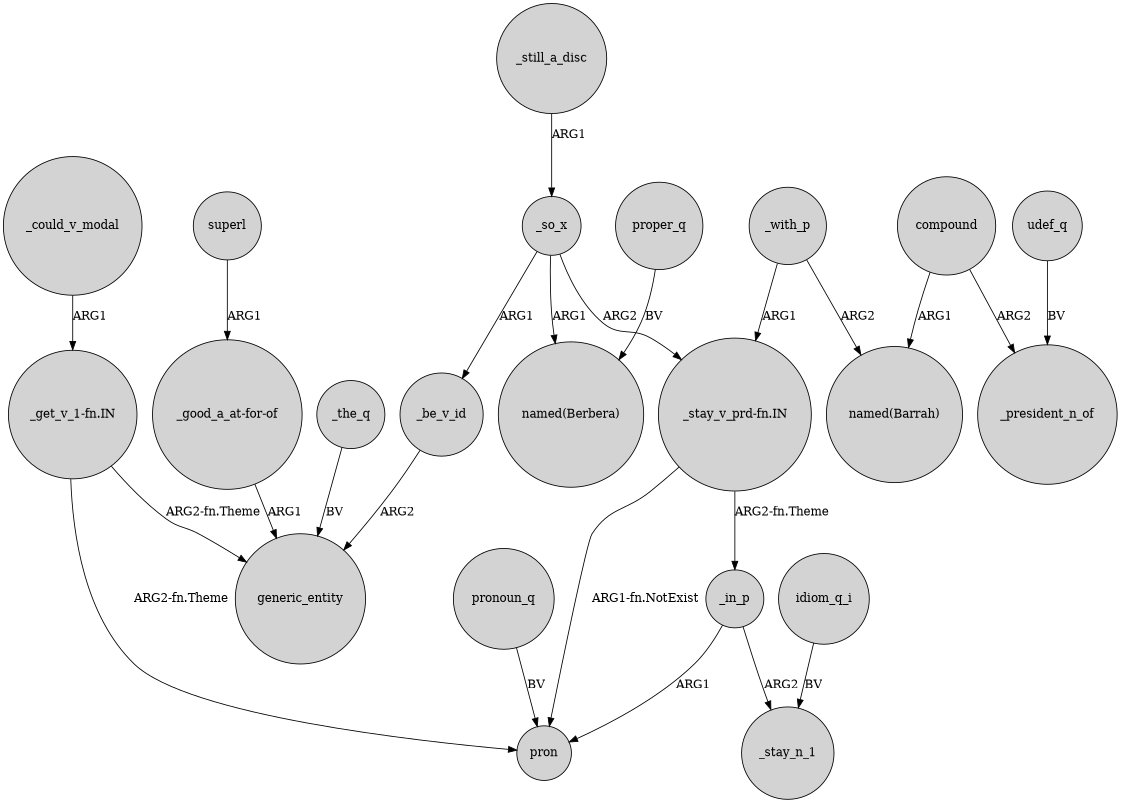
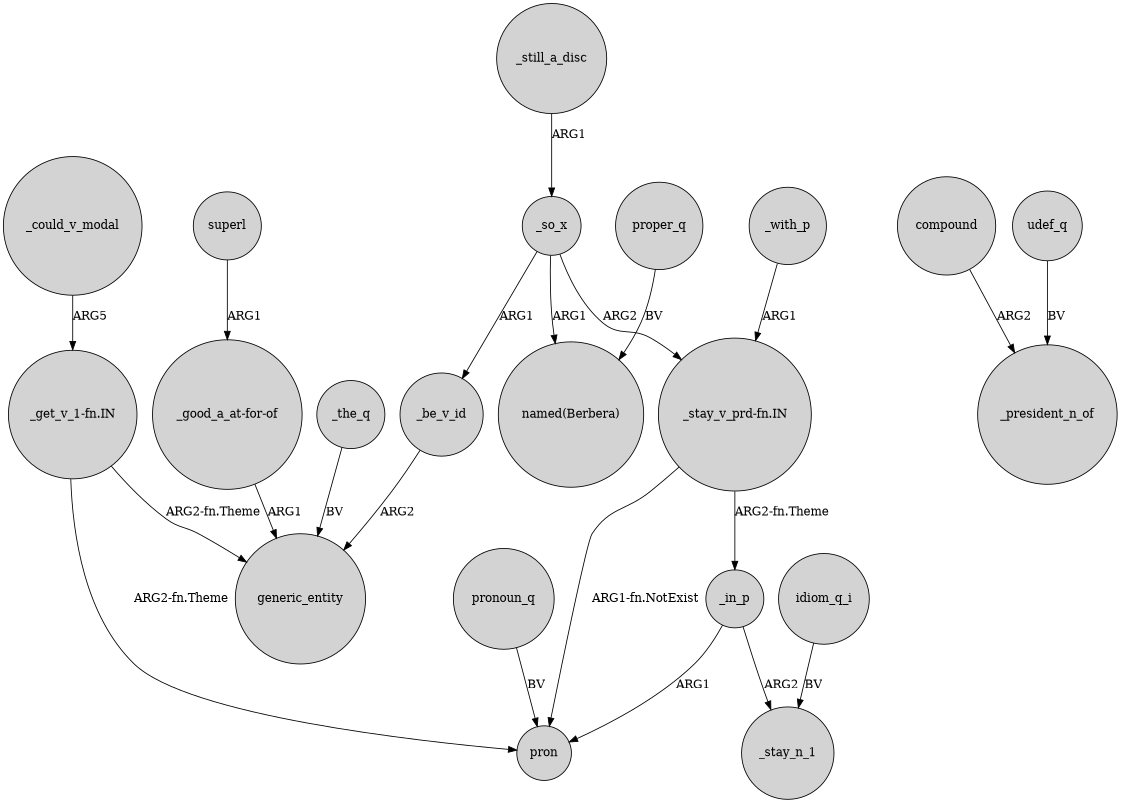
(90, 317) -> (90, 317)
(894, 415) -> none
